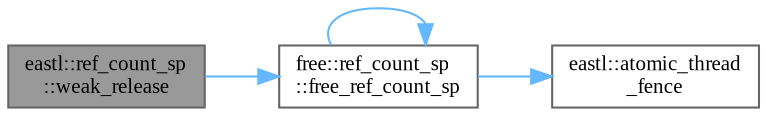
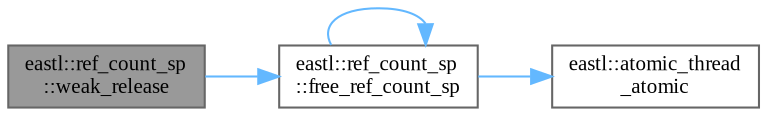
(378, 77) -> (378, 77)
(656, 77) -> (656, 77)
